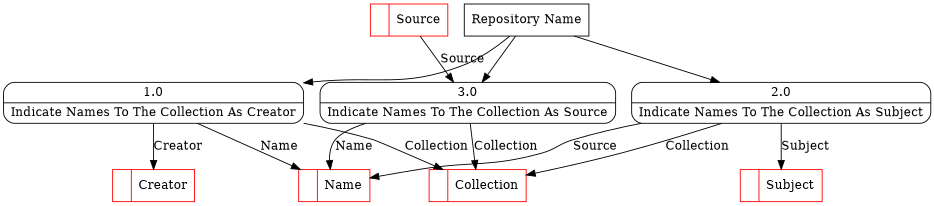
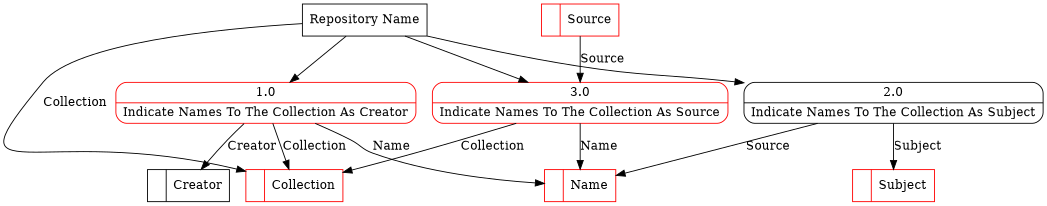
(154, 103) -> (266, 103)
(468, 103) -> (580, 103)
(629, 151) -> (31, 98)
(154, 186) -> (188, 186)
